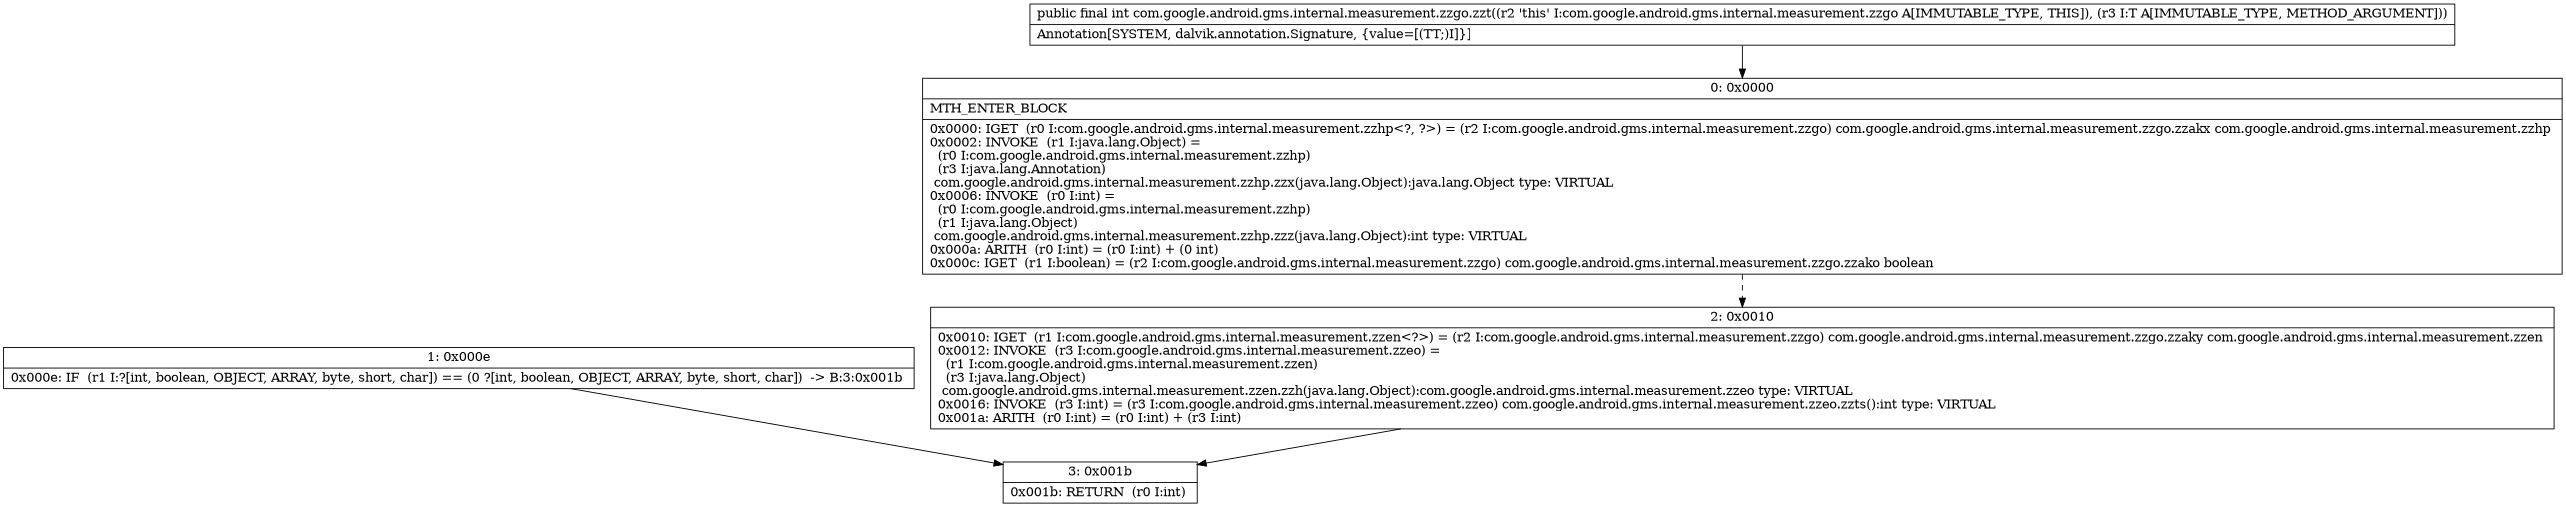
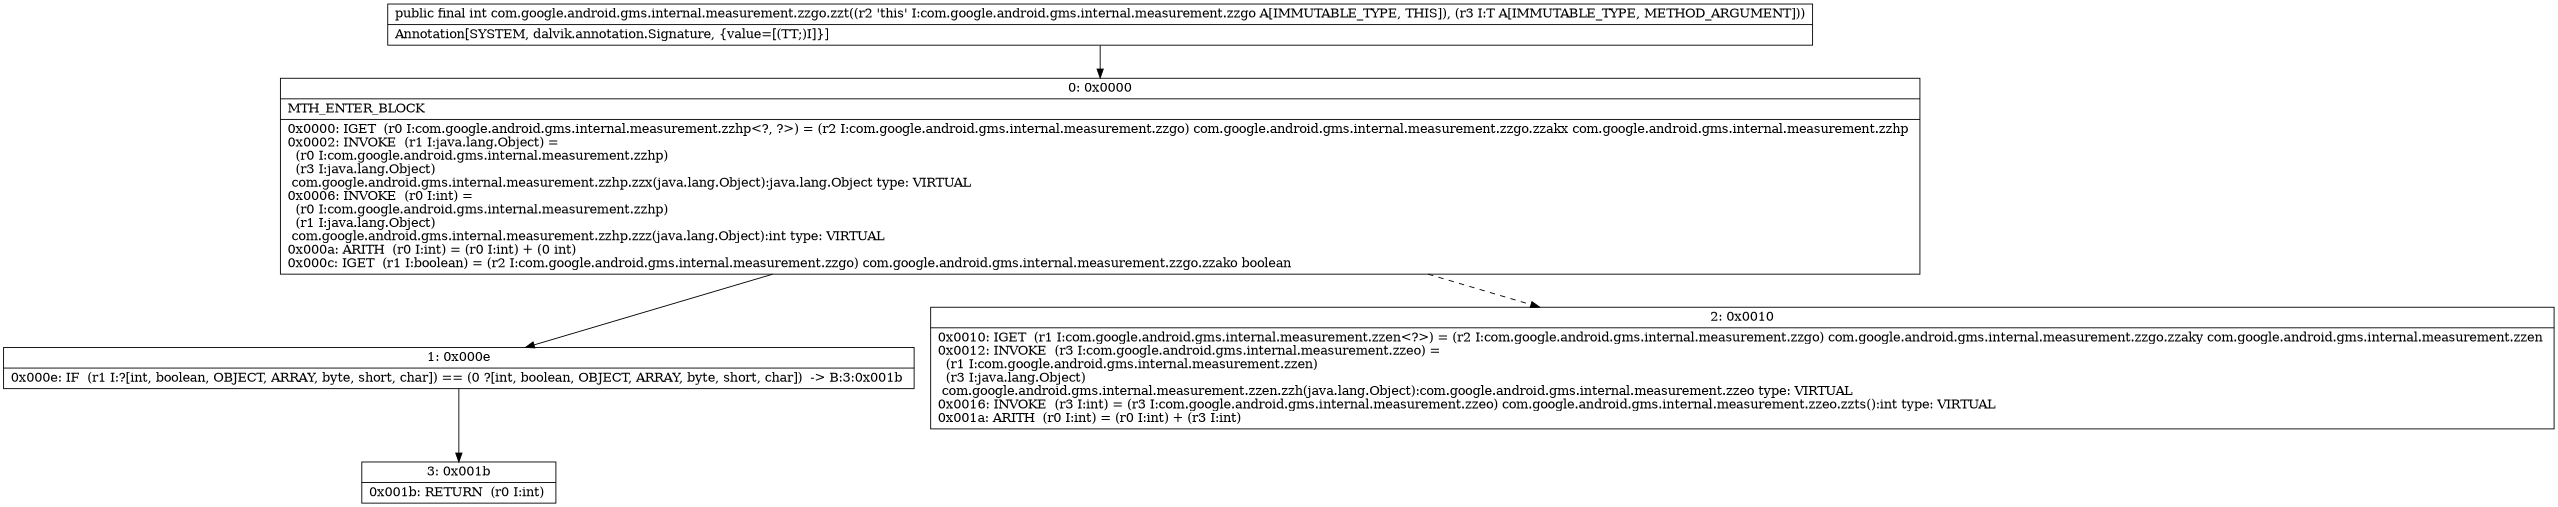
(1018, 169) -> (362, 169)
none -> (653, 310)
(1303, 446) -> none
